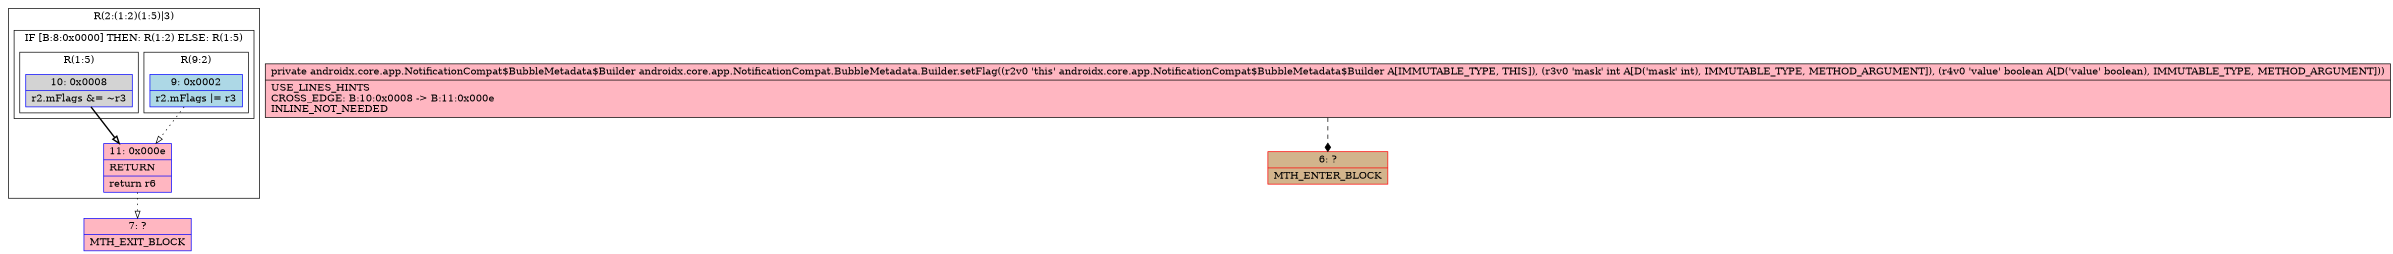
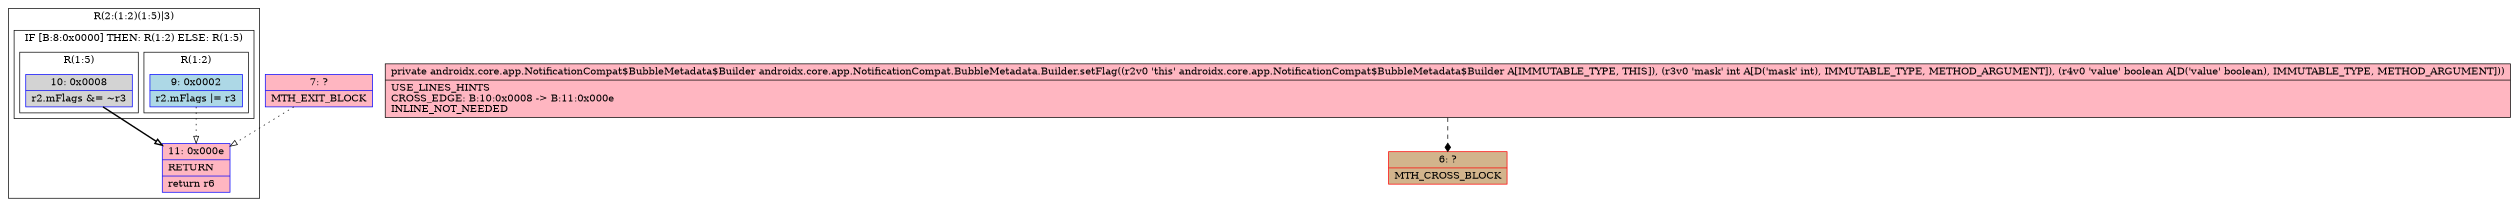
(196, 60) -> (196, 60)
(1328, 176) -> (1448, 176)
(138, 203) -> (265, 125)
